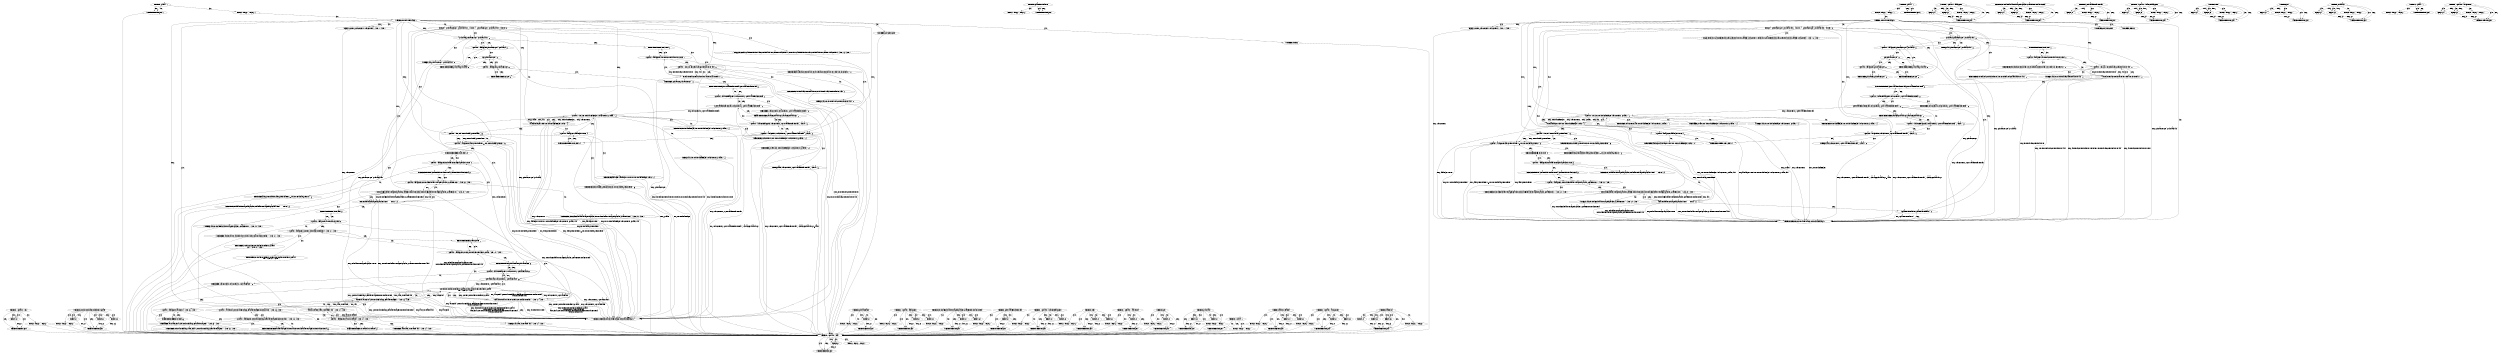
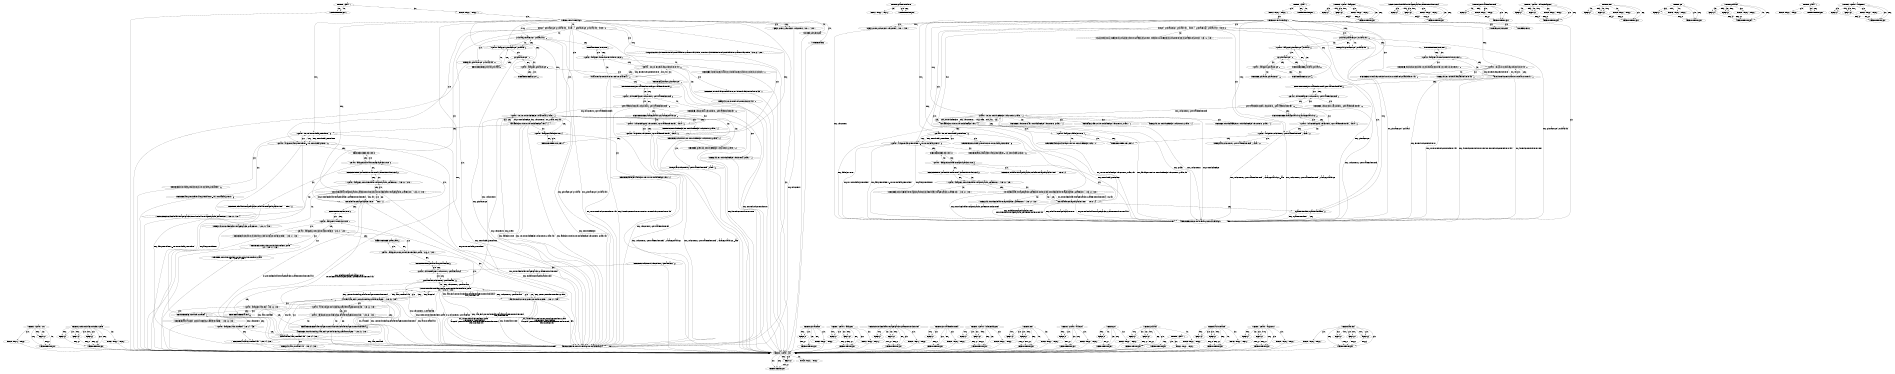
(371, 278) -> (545, 267)
(177, 315) -> none
(324, 317) -> none
(356, 324) -> (253, 321)
